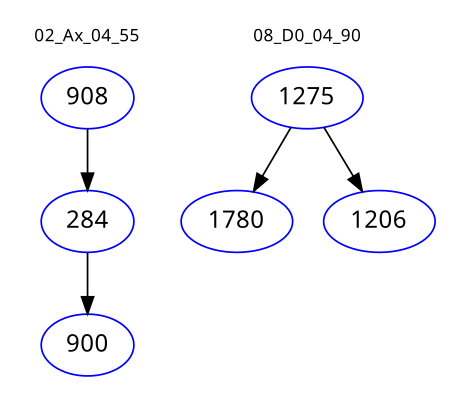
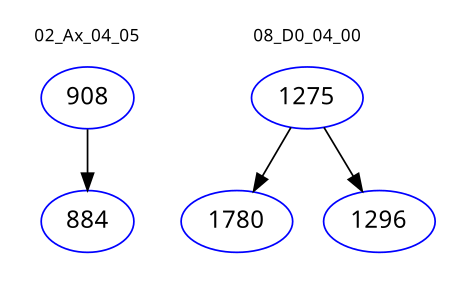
(88, 37) -> (88, 37)
(308, 37) -> (308, 37)
(88, 221) -> (88, 221)
(379, 221) -> (379, 221)
(88, 345) -> none
